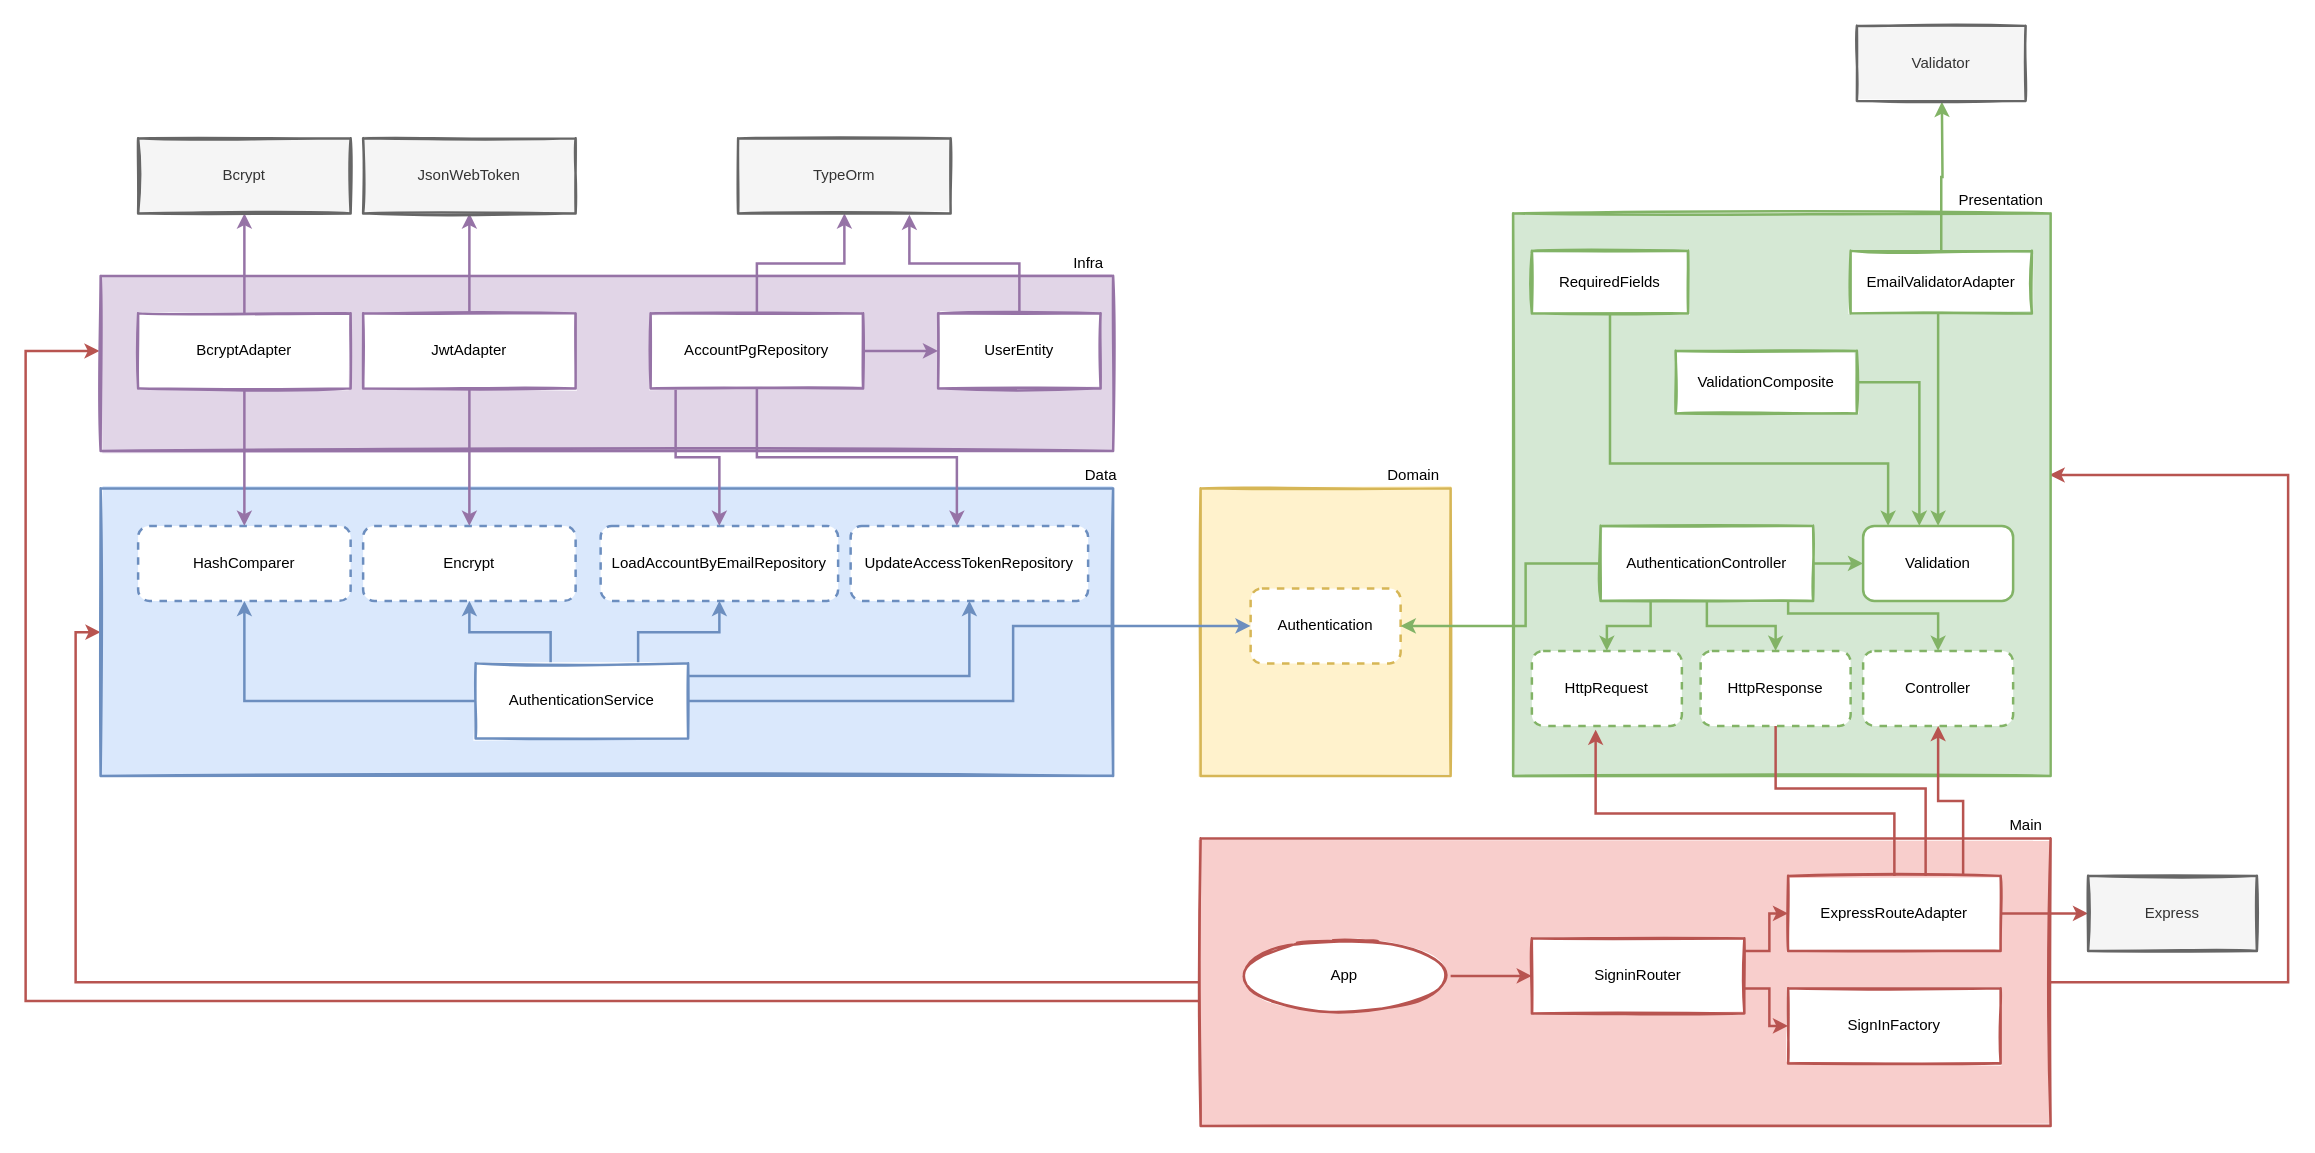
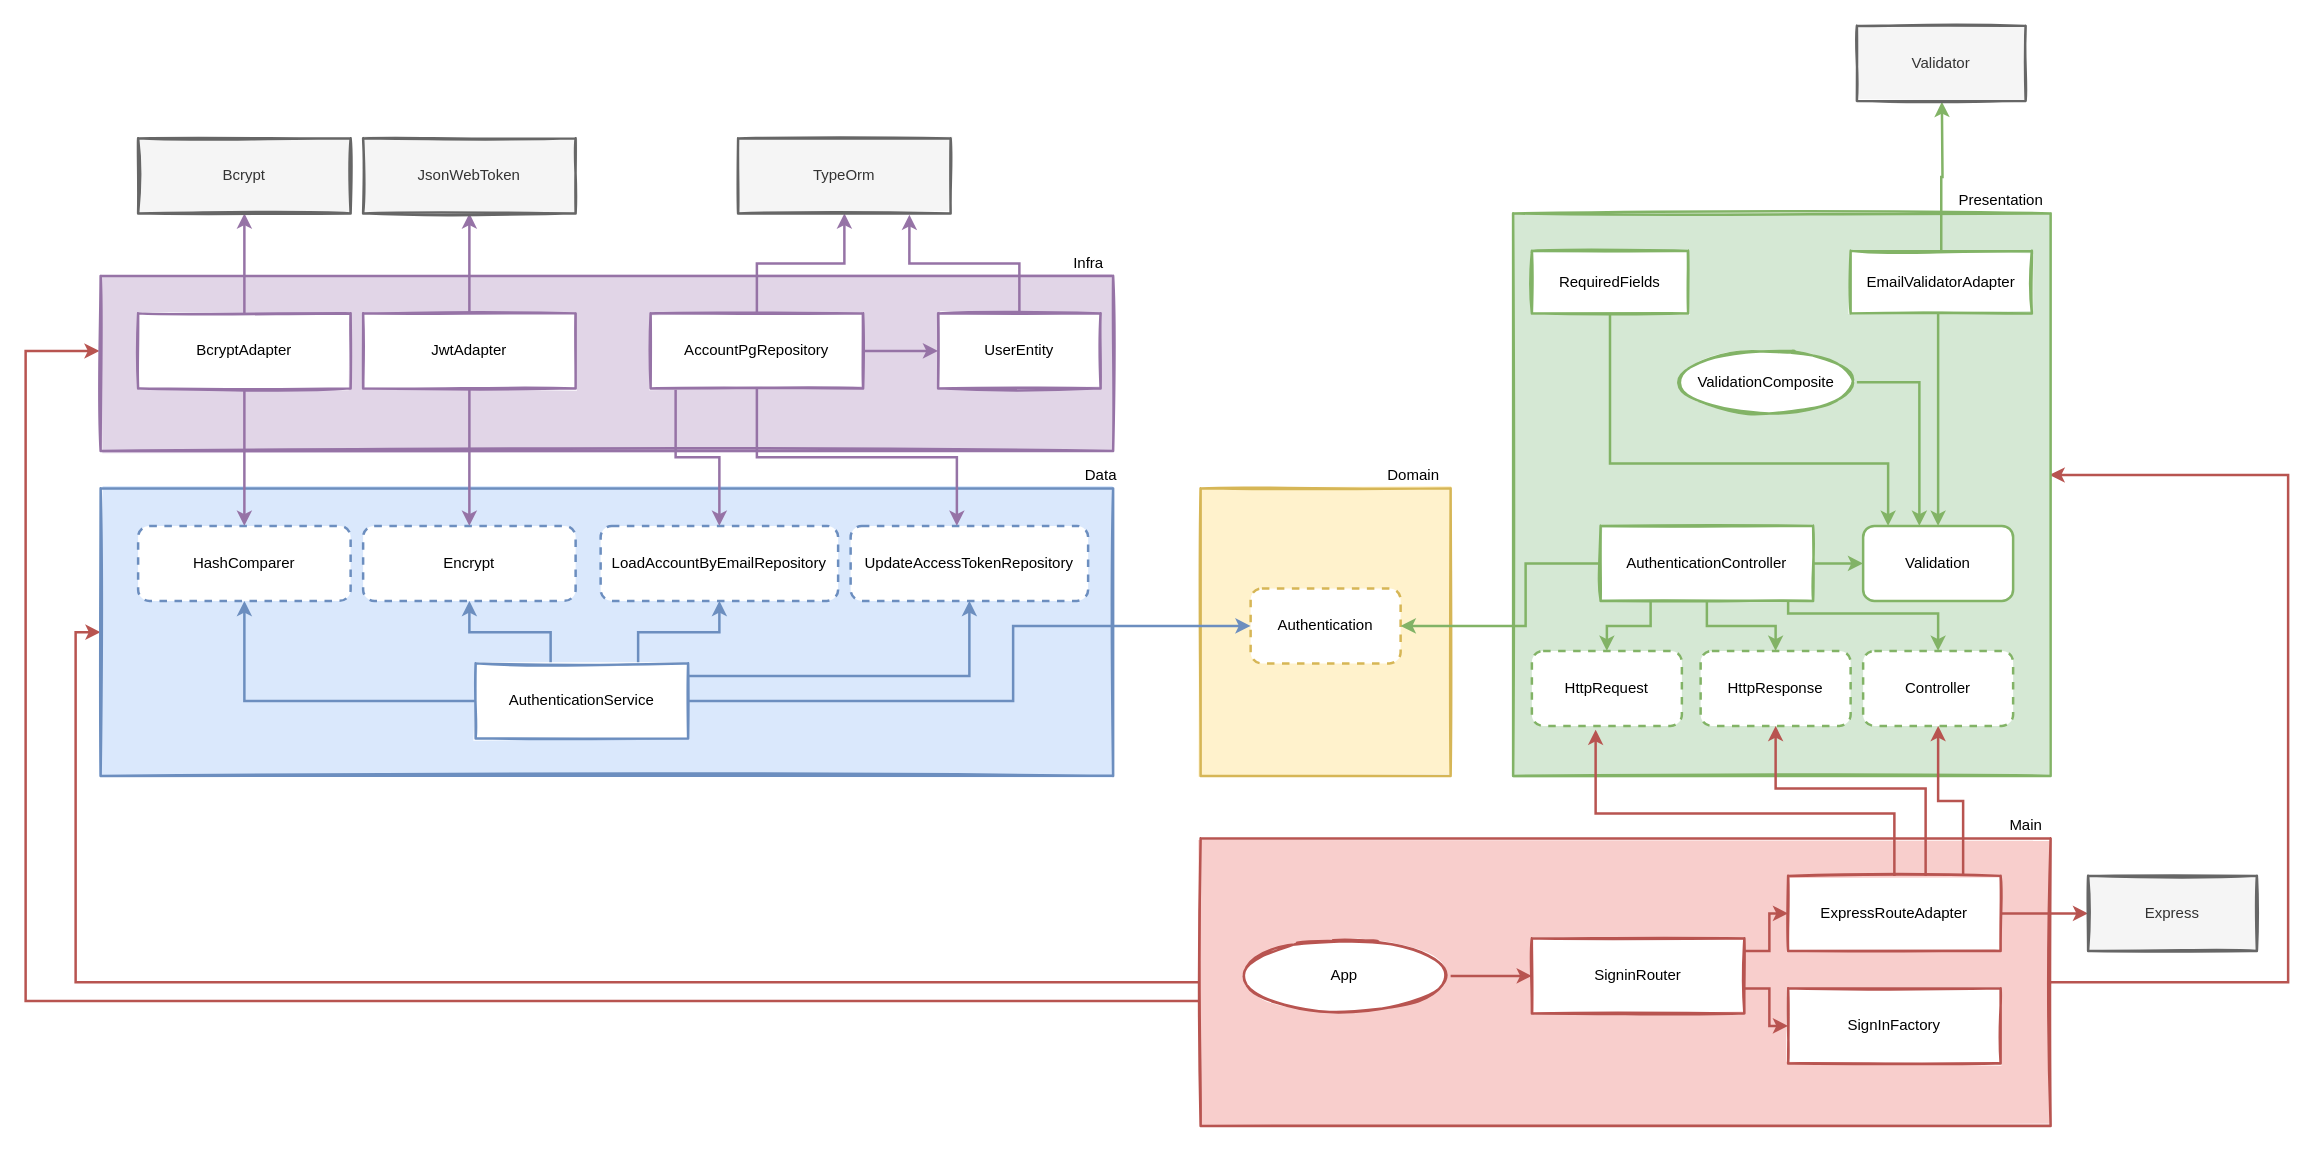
(1766, 382) -> (1766, 382)
(1776, 733) -> (1776, 738)
